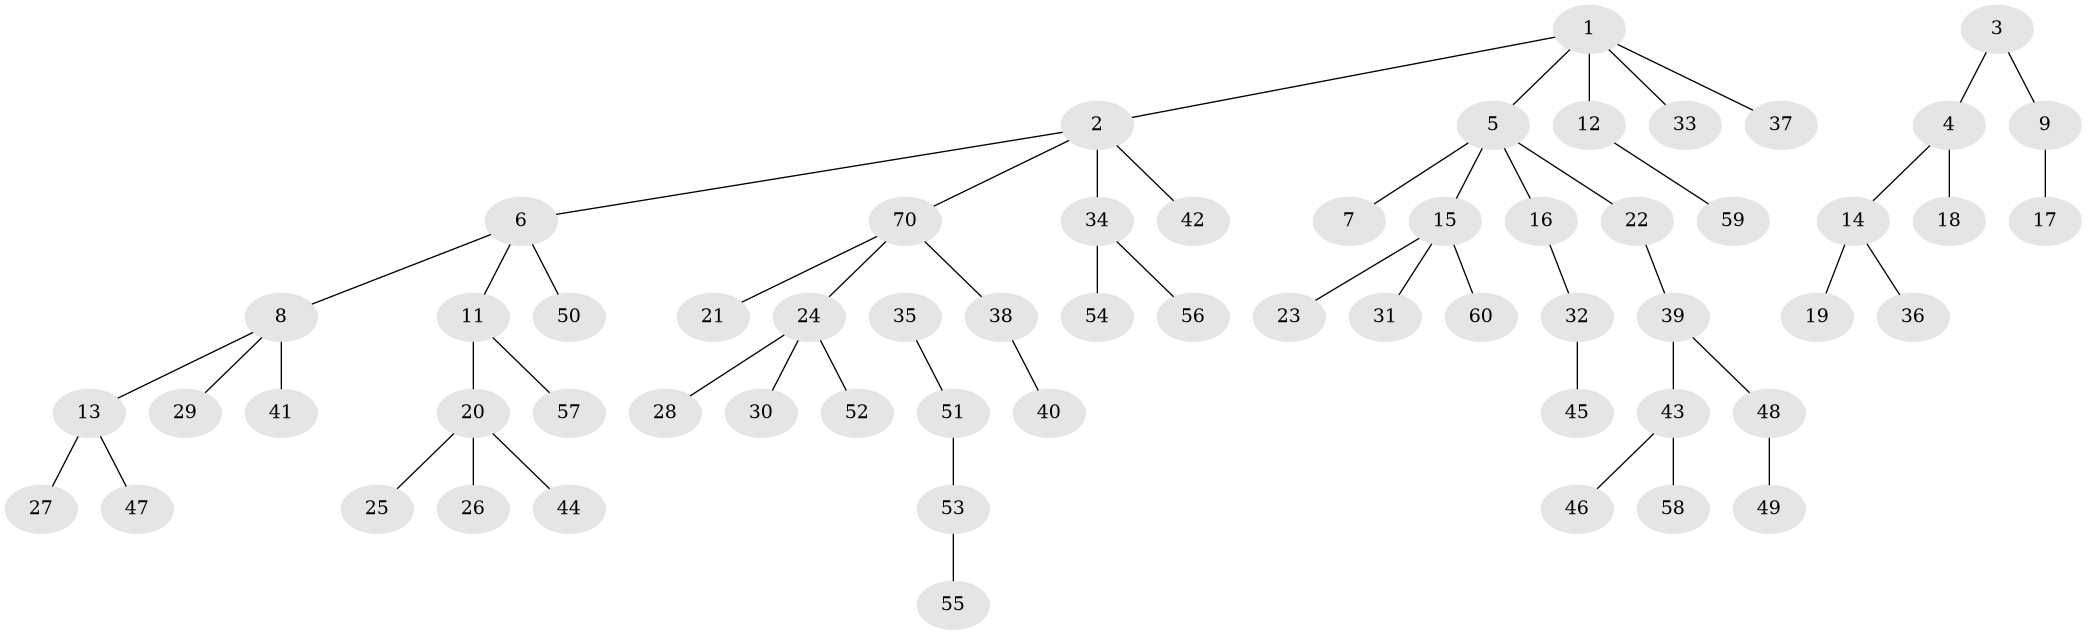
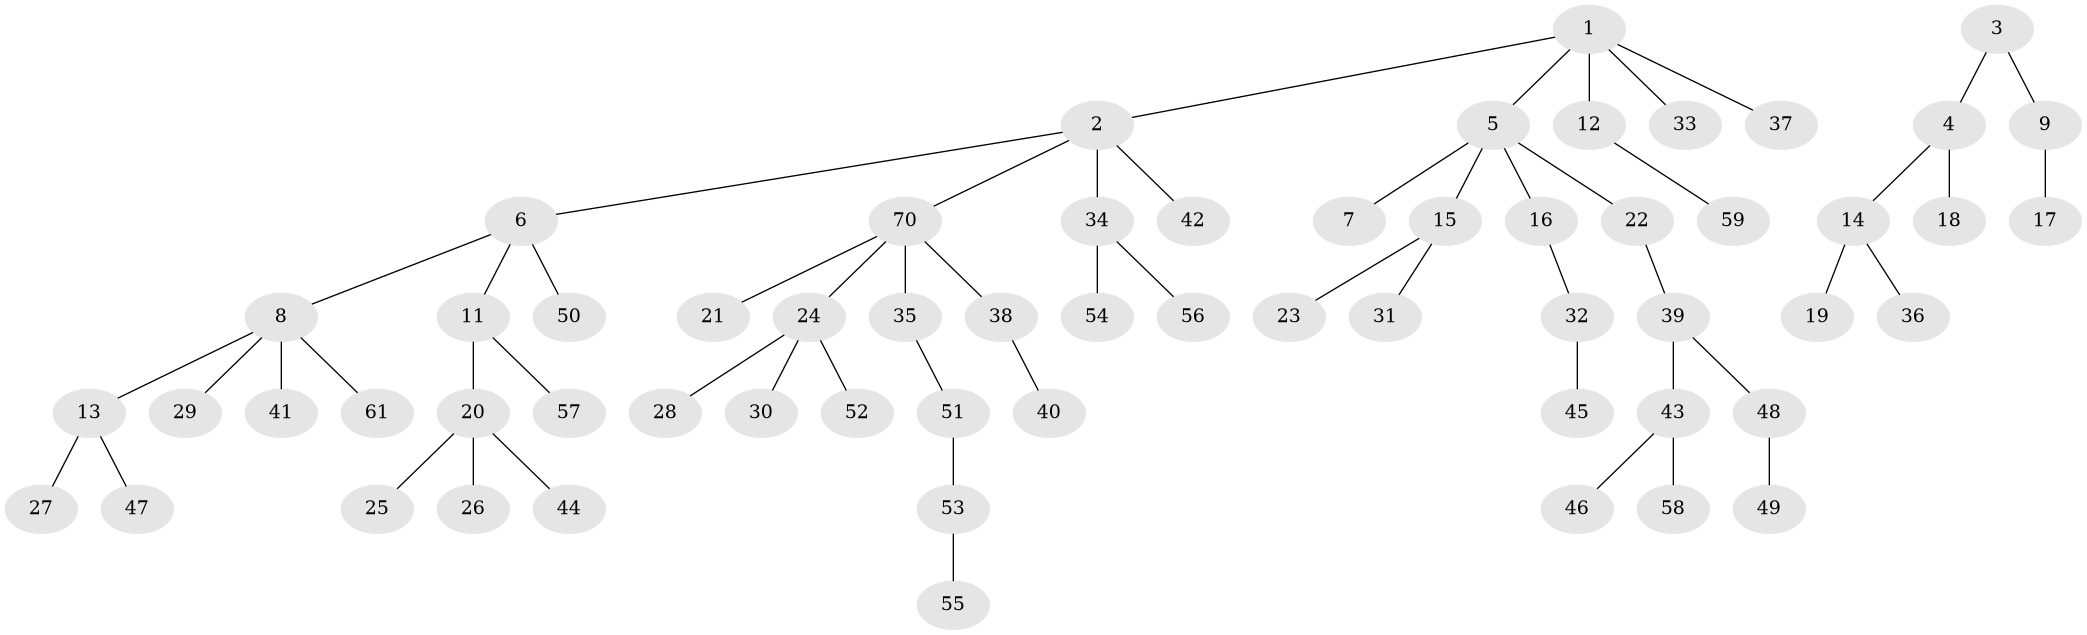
none -> (905, 269)
(1481, 317) -> none
none -> (377, 413)
